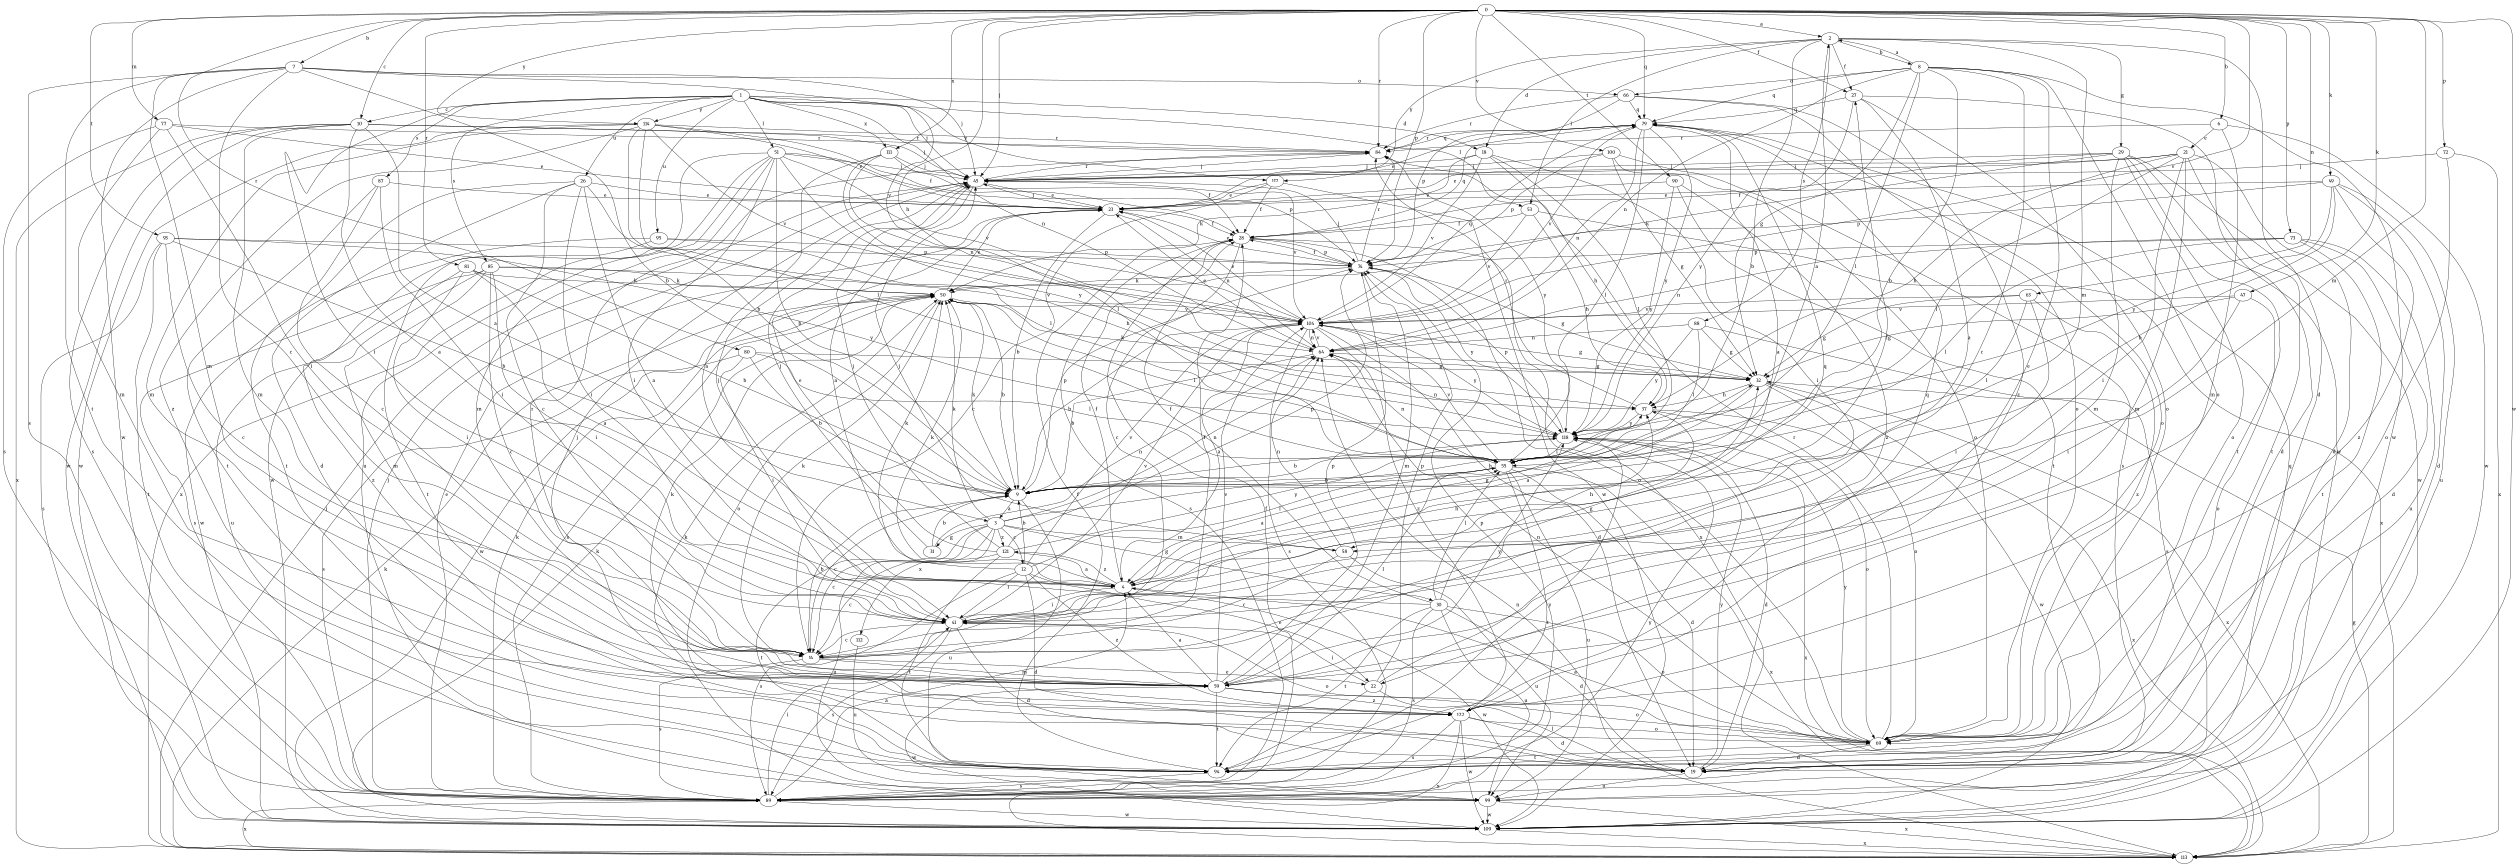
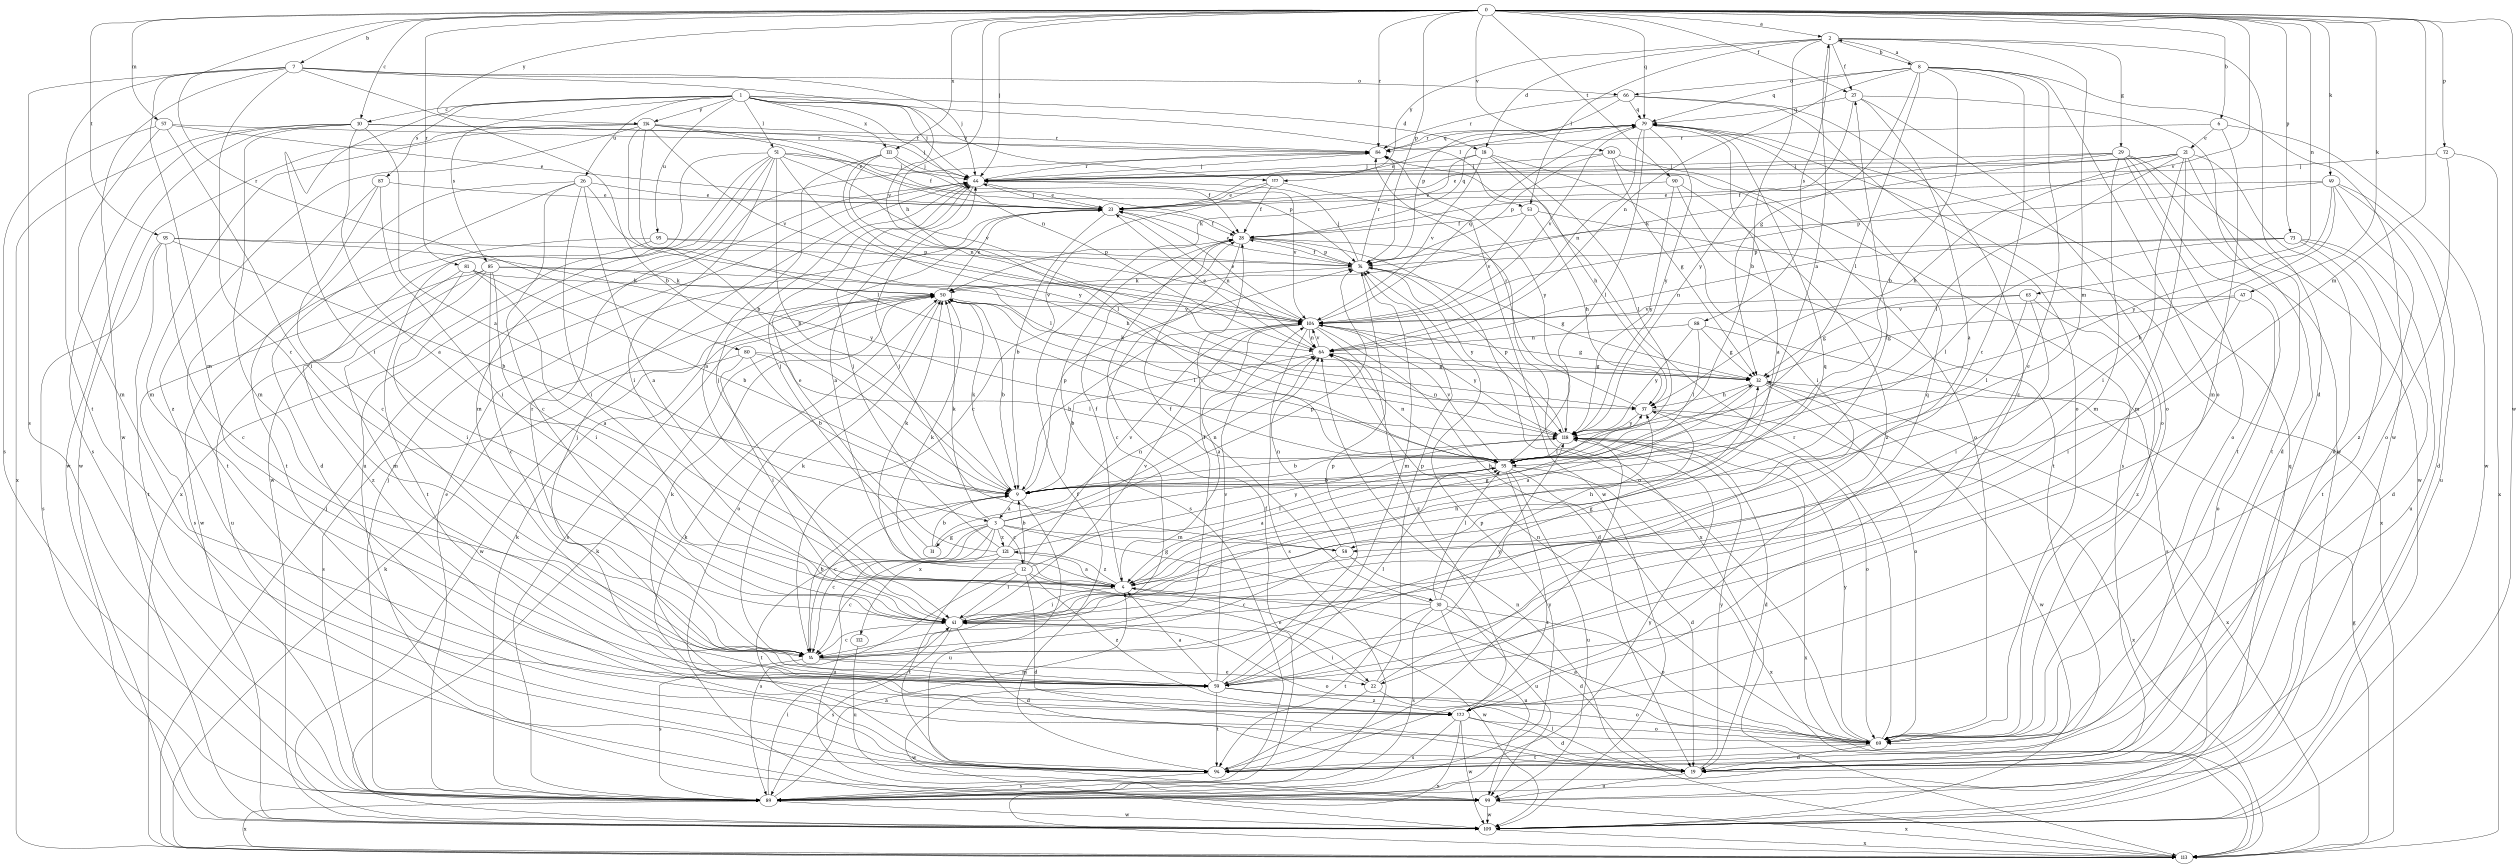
(164, 124) -> (164, 124)
(976, 181) -> (976, 181)
